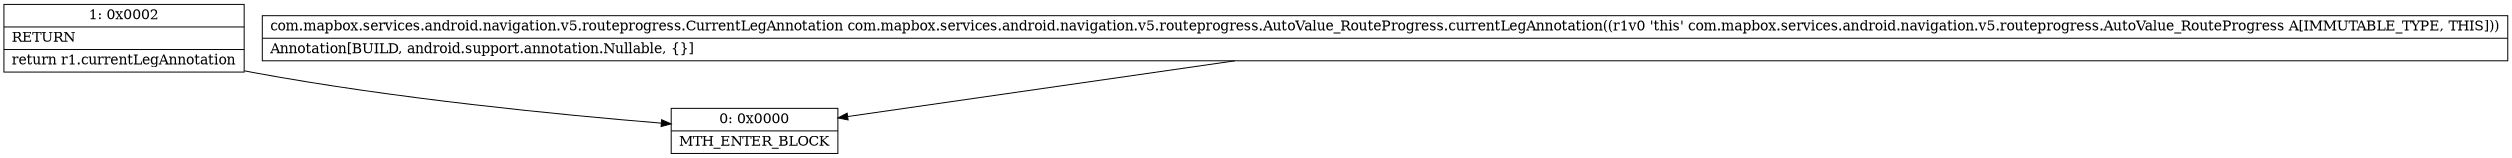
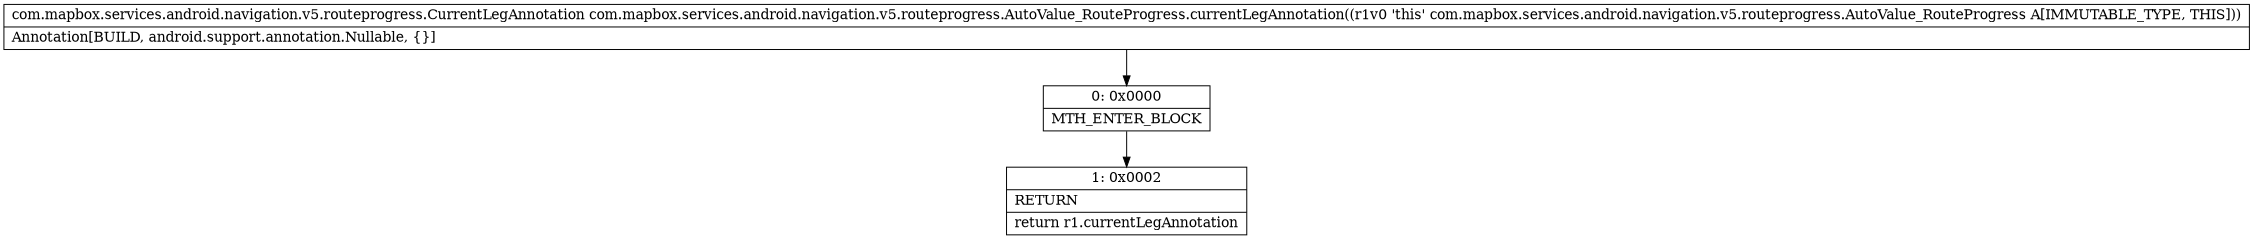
(452, 102) -> (1127, 144)
